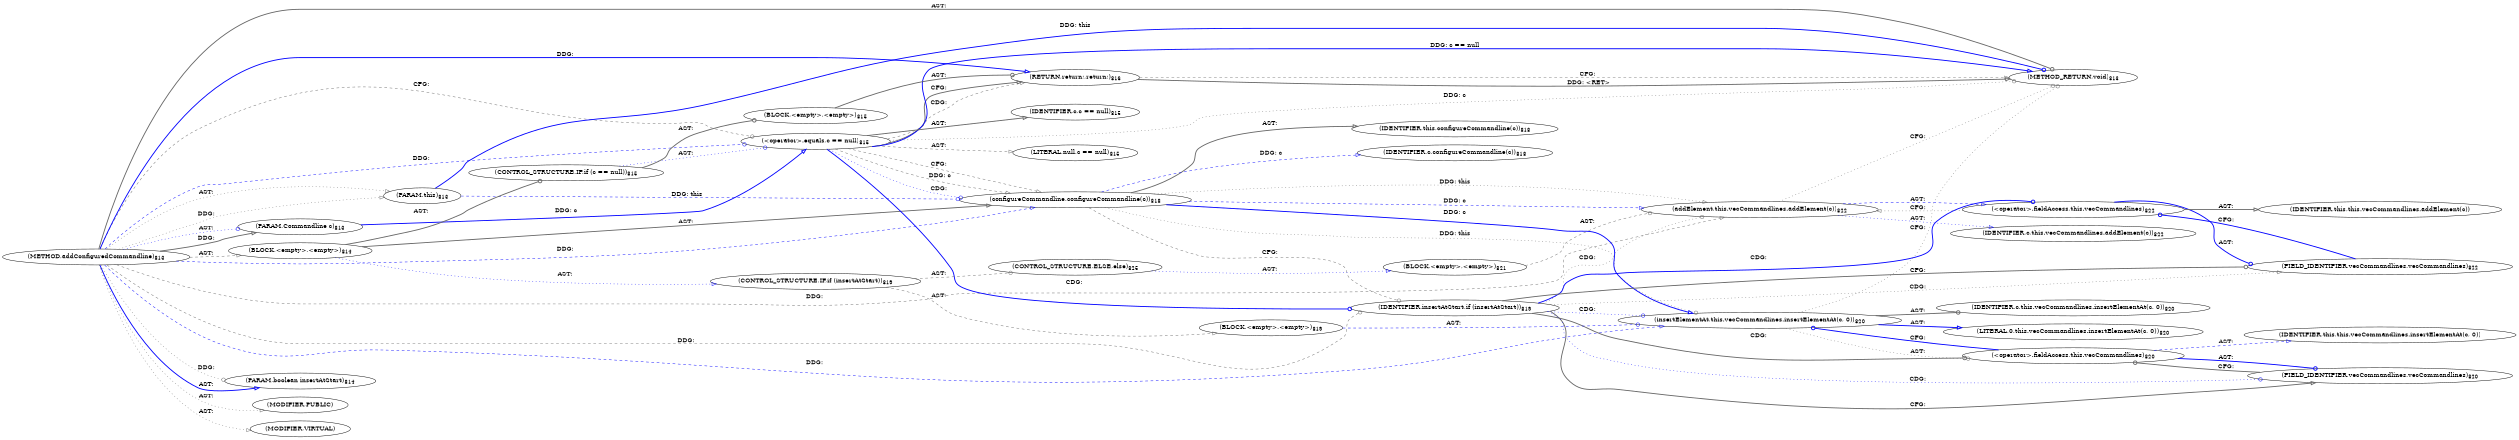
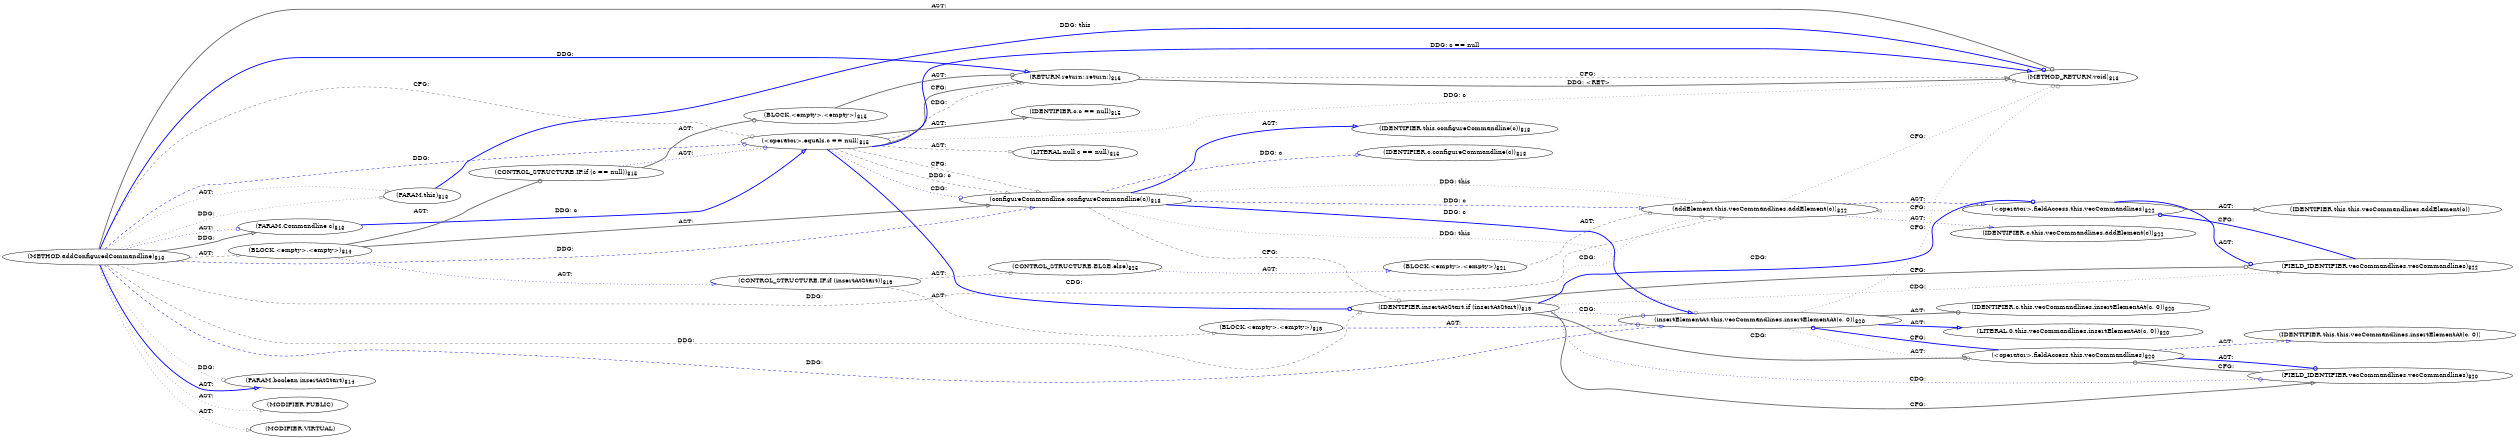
(1232, 136) -> (1232, 136)
(708, 198) -> none
